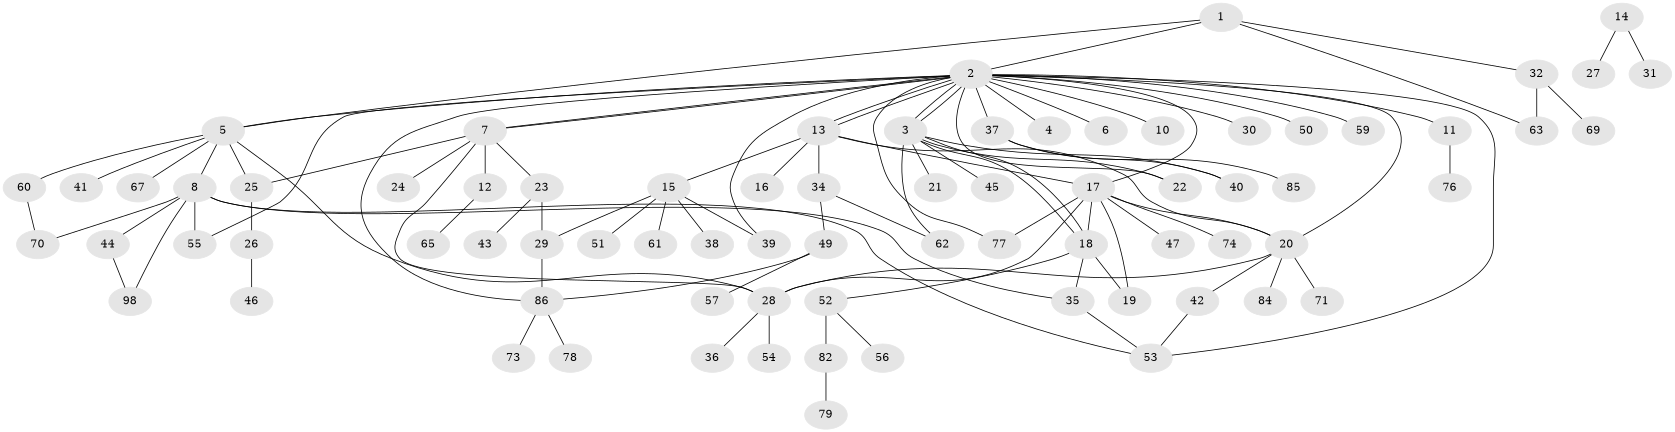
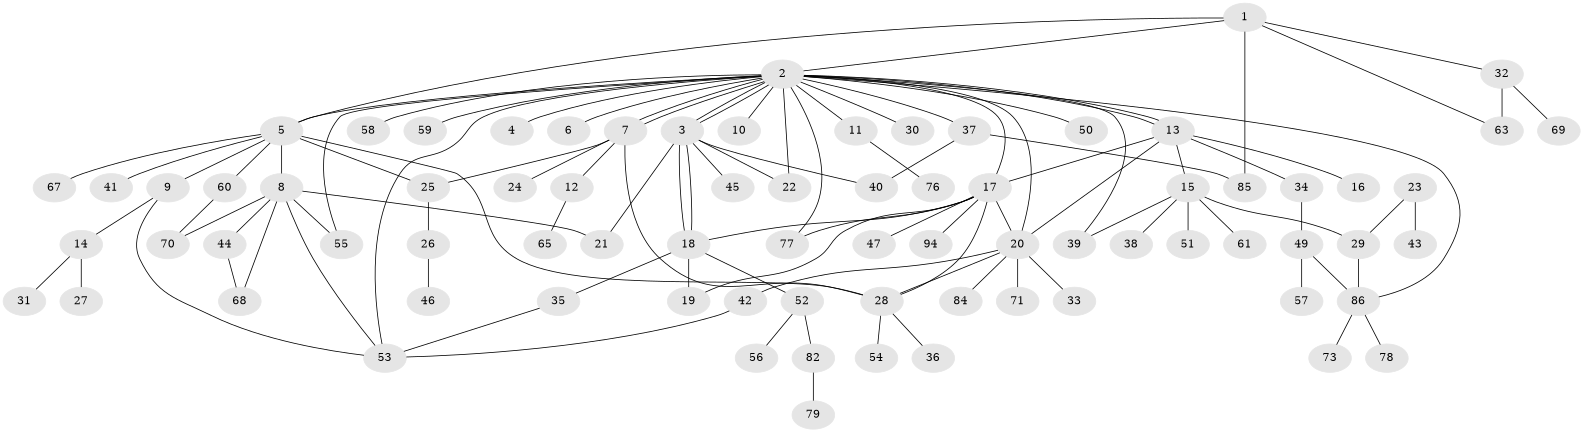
none -> (1245, 103)
none -> (368, 131)
(513, 159) -> none
none -> (168, 188)
(833, 219) -> (445, 210)
(943, 245) -> none
(1230, 245) -> (931, 245)
(130, 301) -> (240, 301)
none -> (1074, 301)
